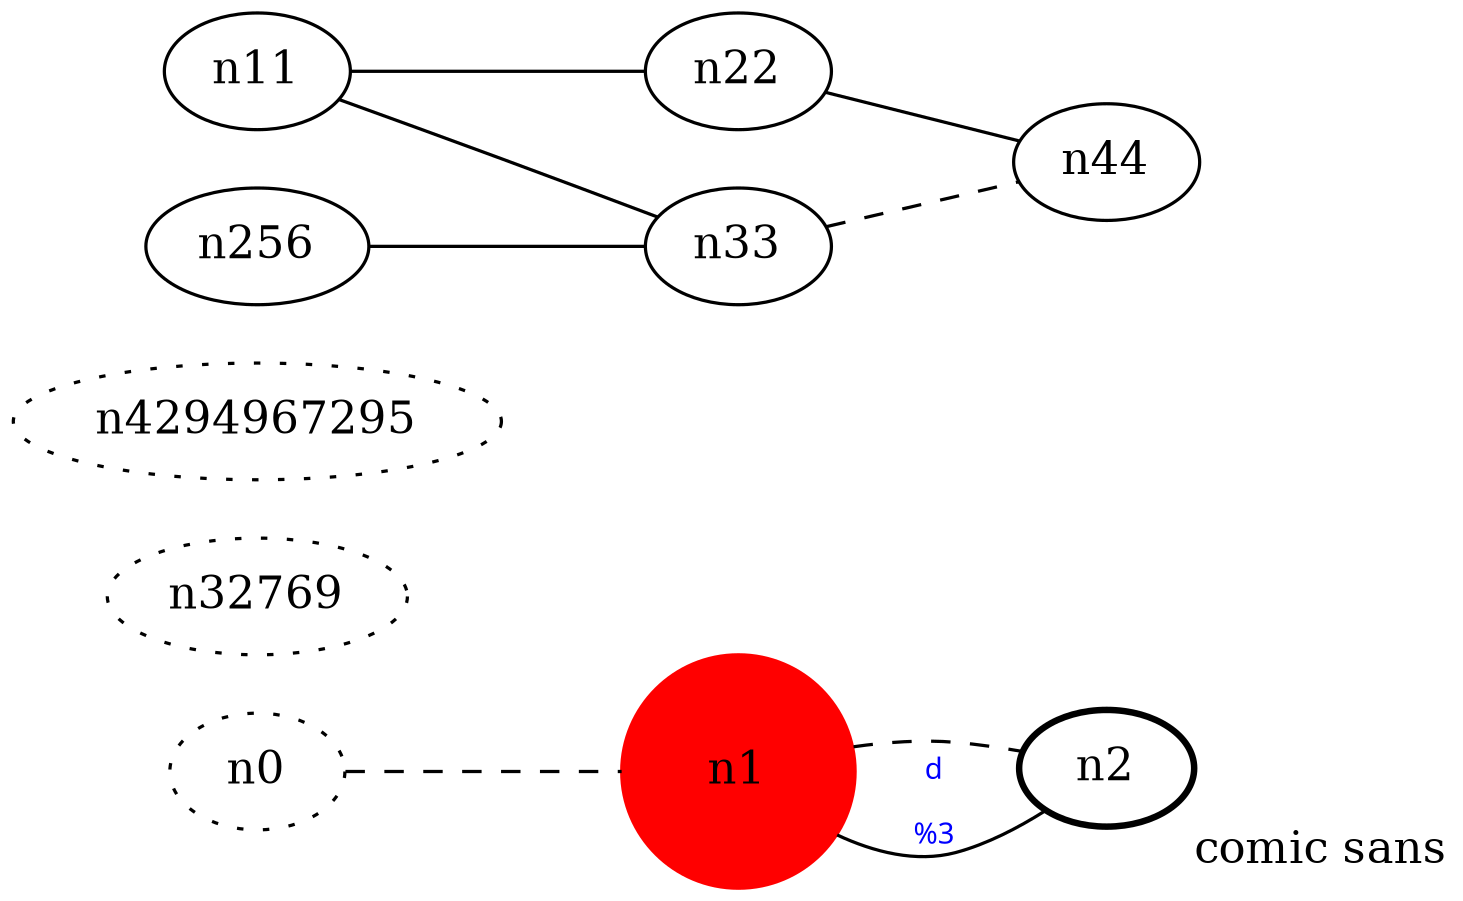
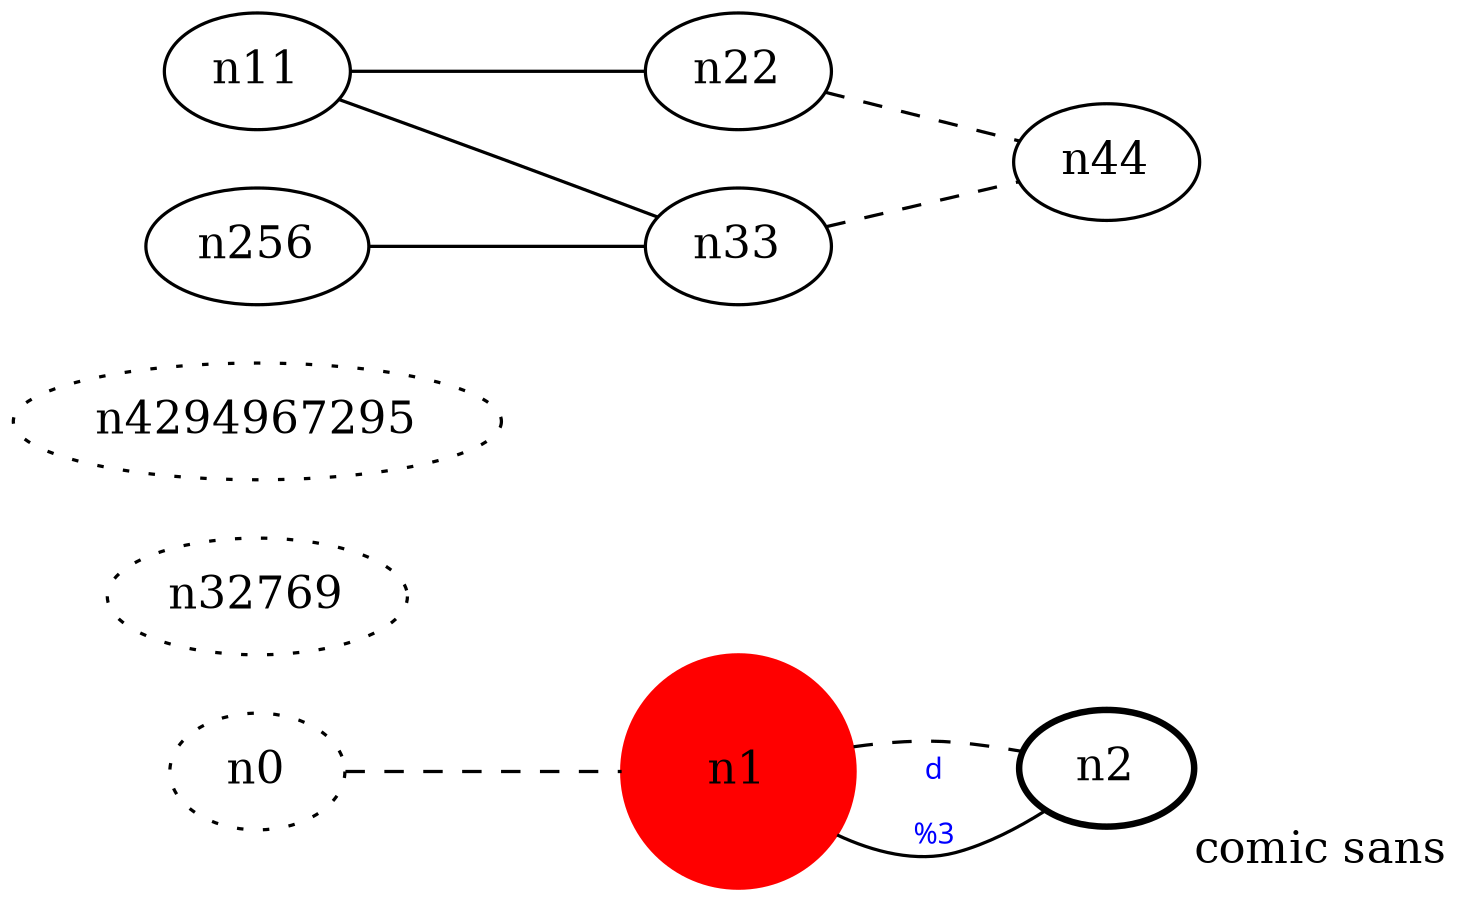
(923, 117) -> (923, 117)
